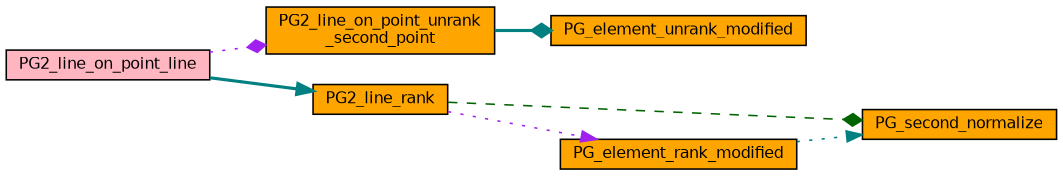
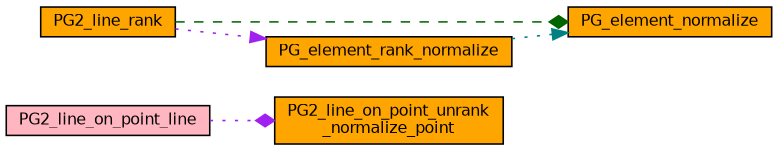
(380, 31) -> (389, 121)
(679, 31) -> none
(253, 83) -> none
(960, 124) -> (670, 22)
(679, 154) -> (389, 52)
